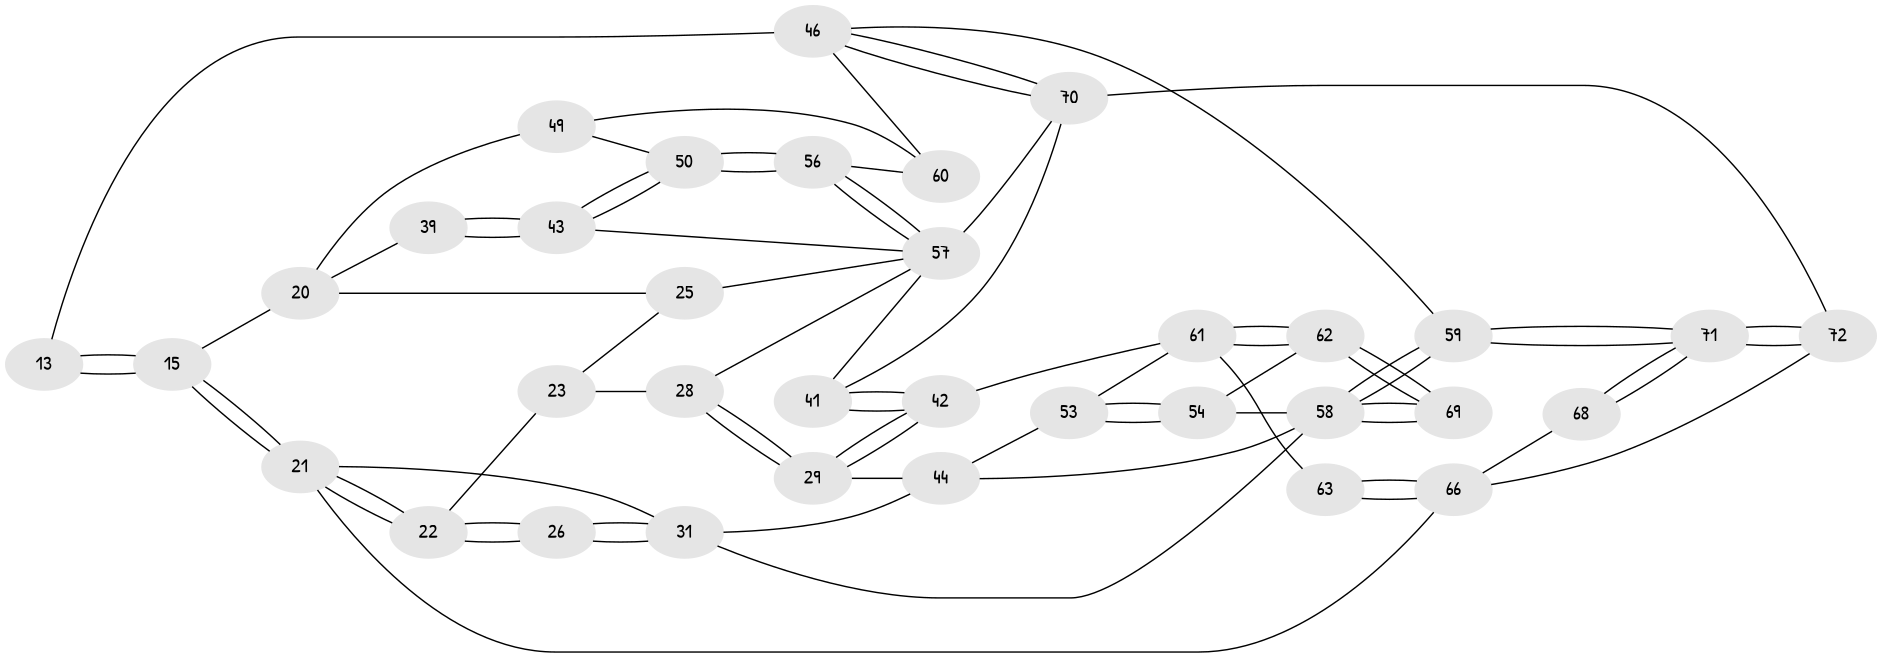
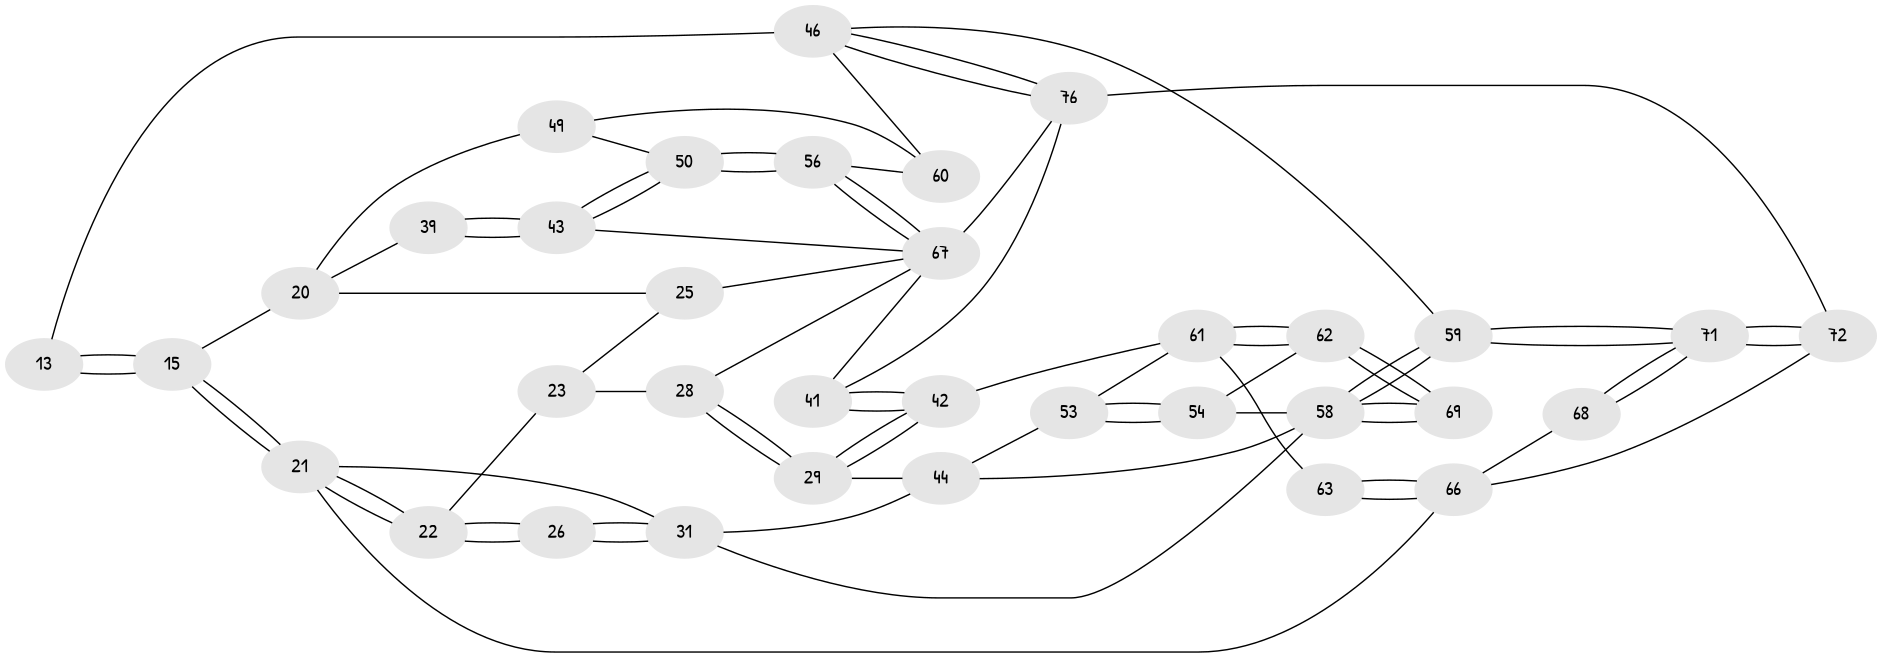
(1069, 98) -> (1069, 98)
(941, 253) -> (941, 253)
